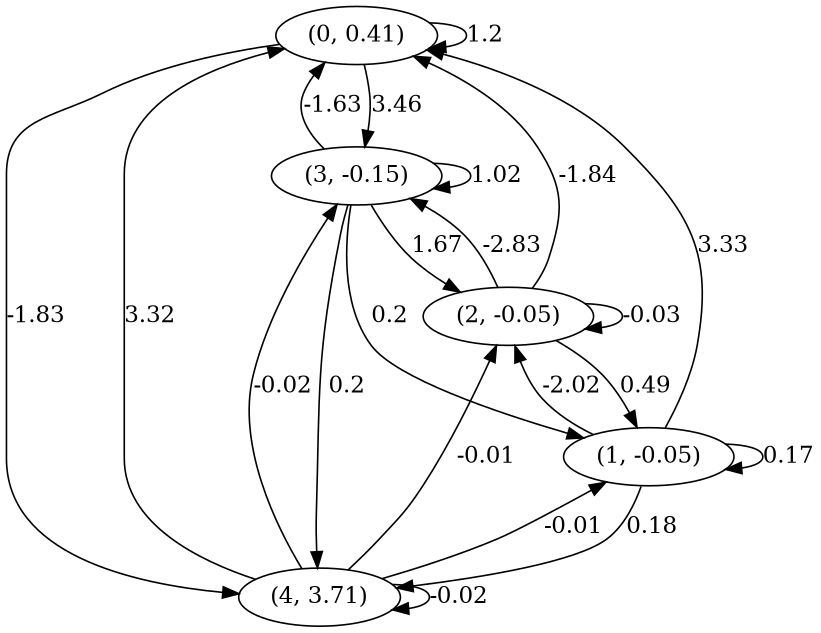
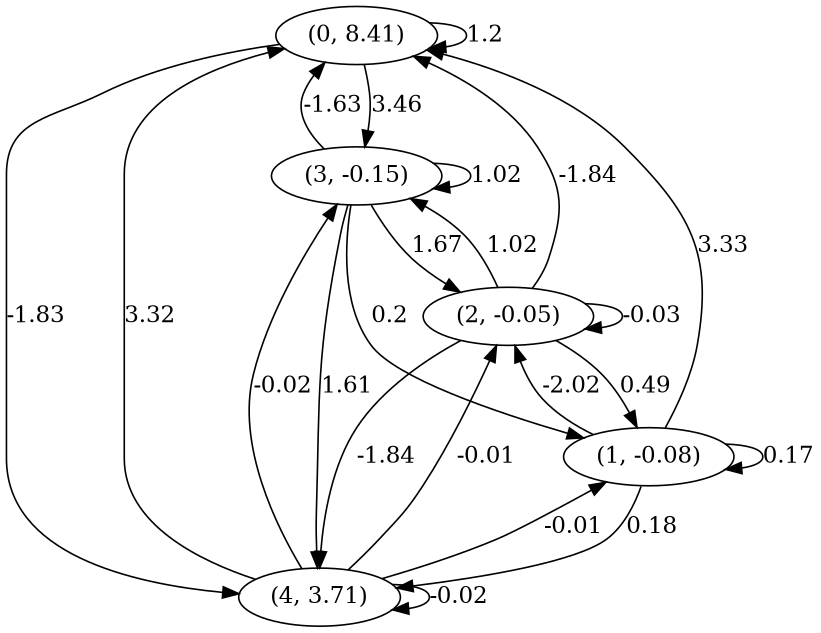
(357, 36) -> (357, 36)
(512, 246) -> (512, 246)
(347, 387) -> (347, 387)
none -> (359, 425)
(649, 457) -> (649, 457)
